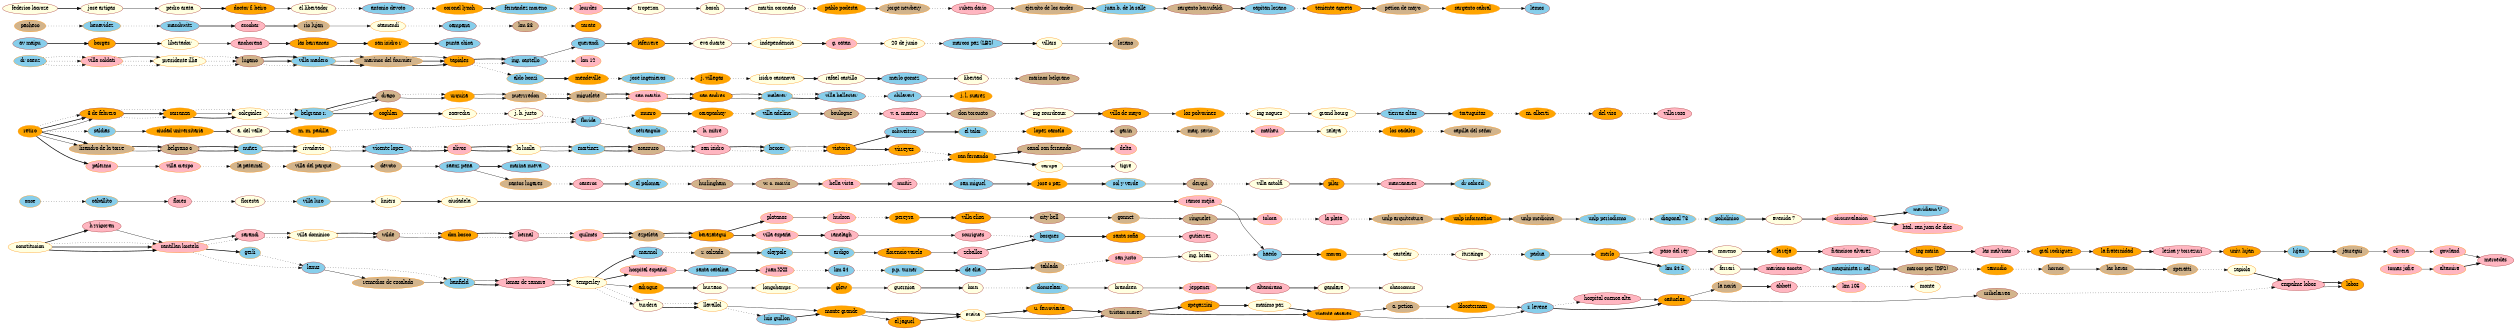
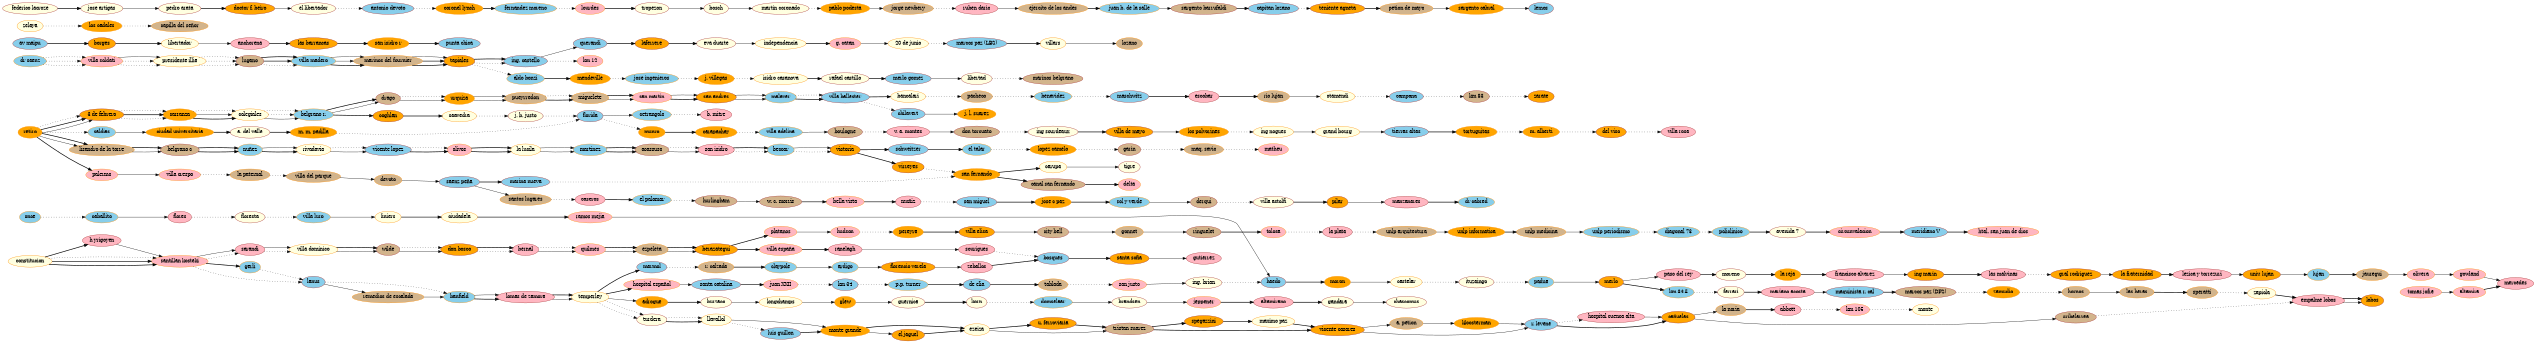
none -> (908, 97)
(1301, 131) -> none
(1884, 223) -> (1956, 232)
